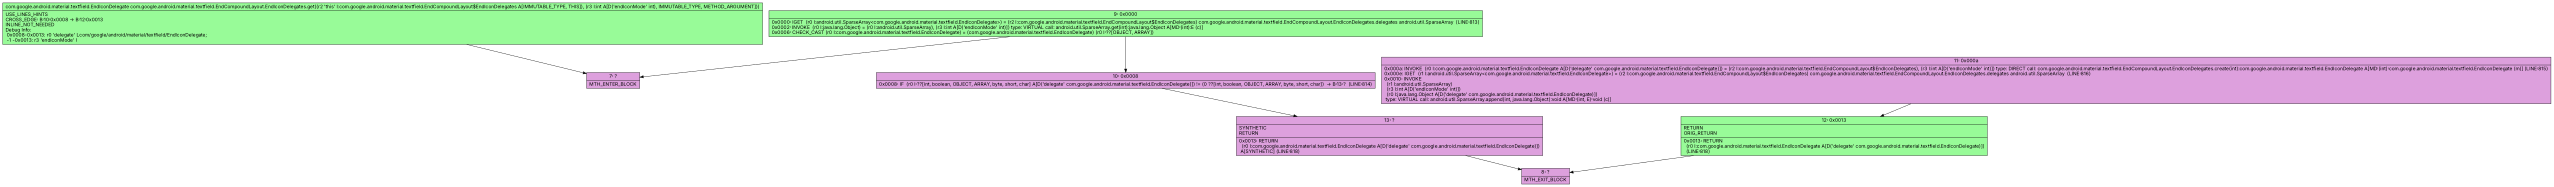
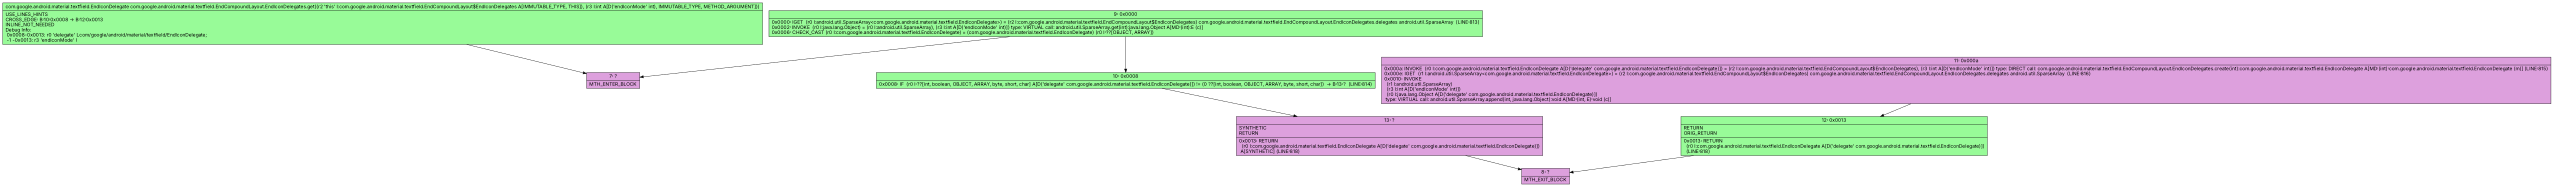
(1126, 80) -> (1126, 80)
